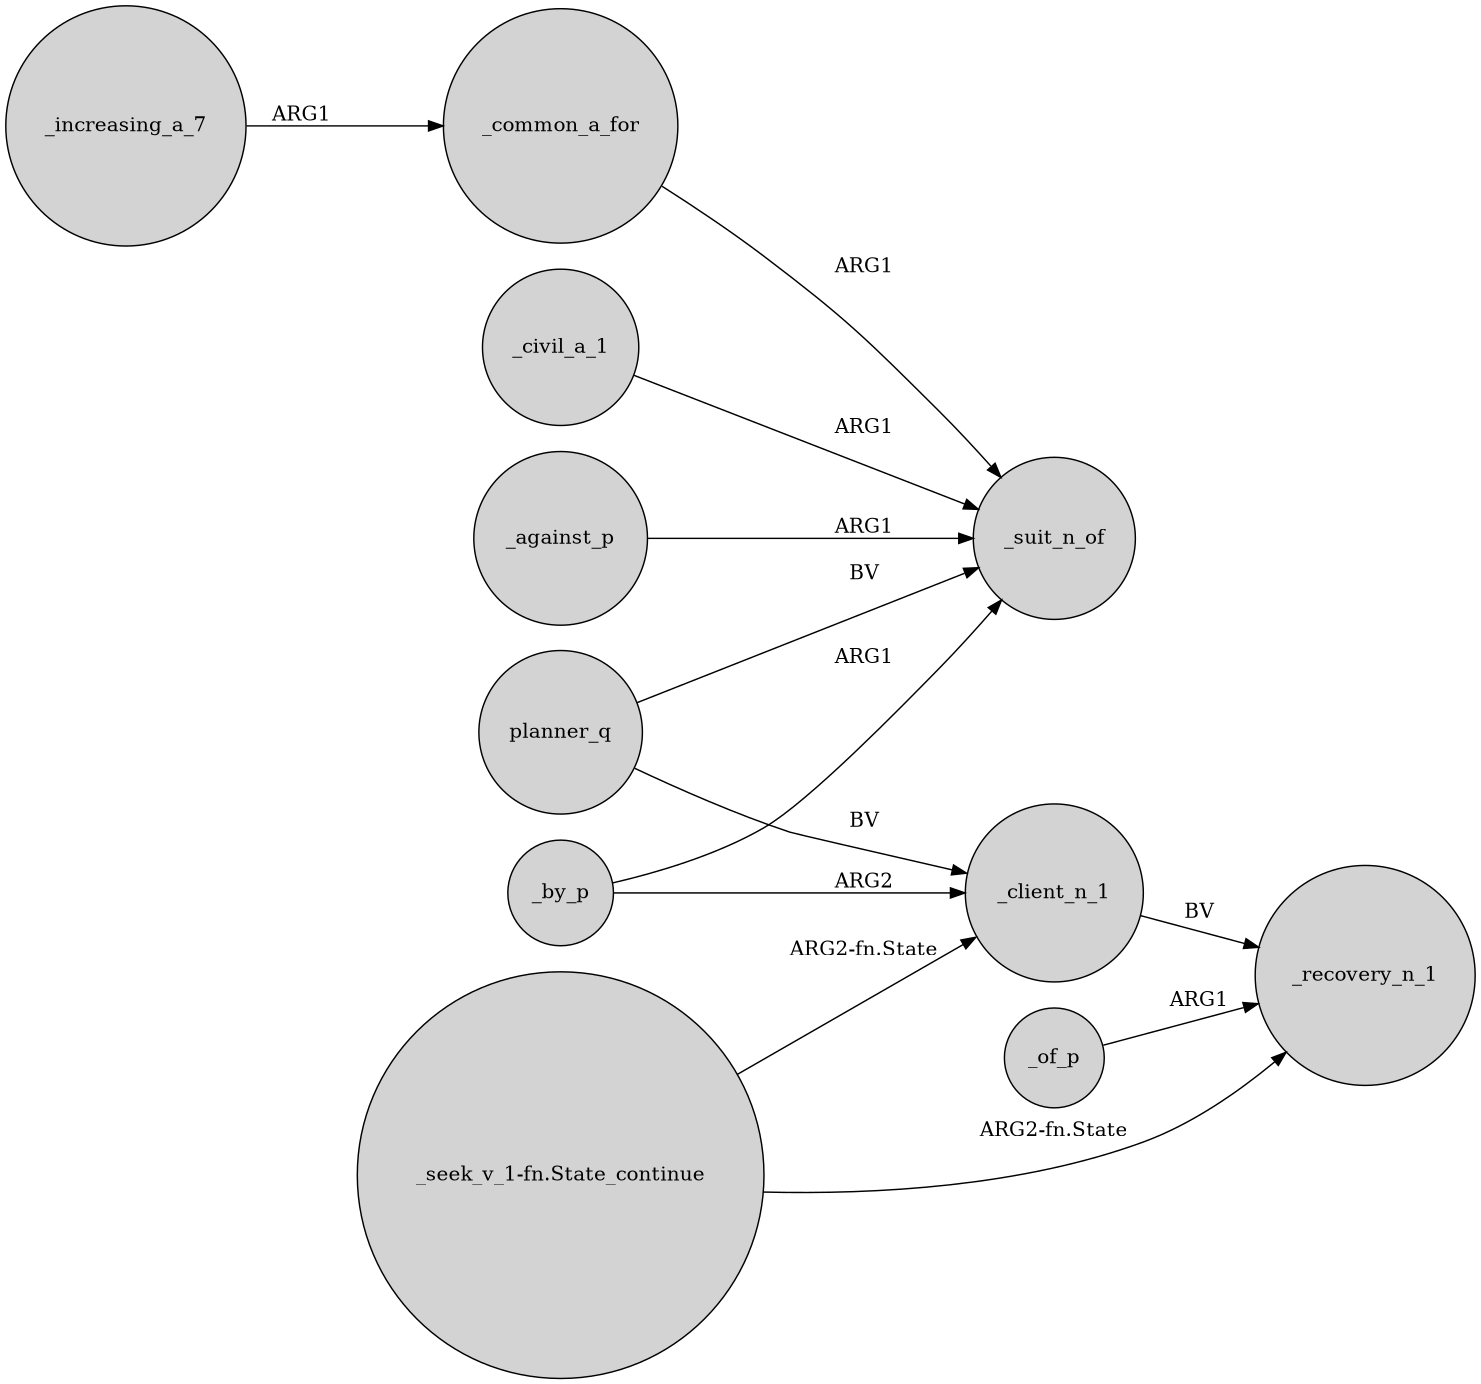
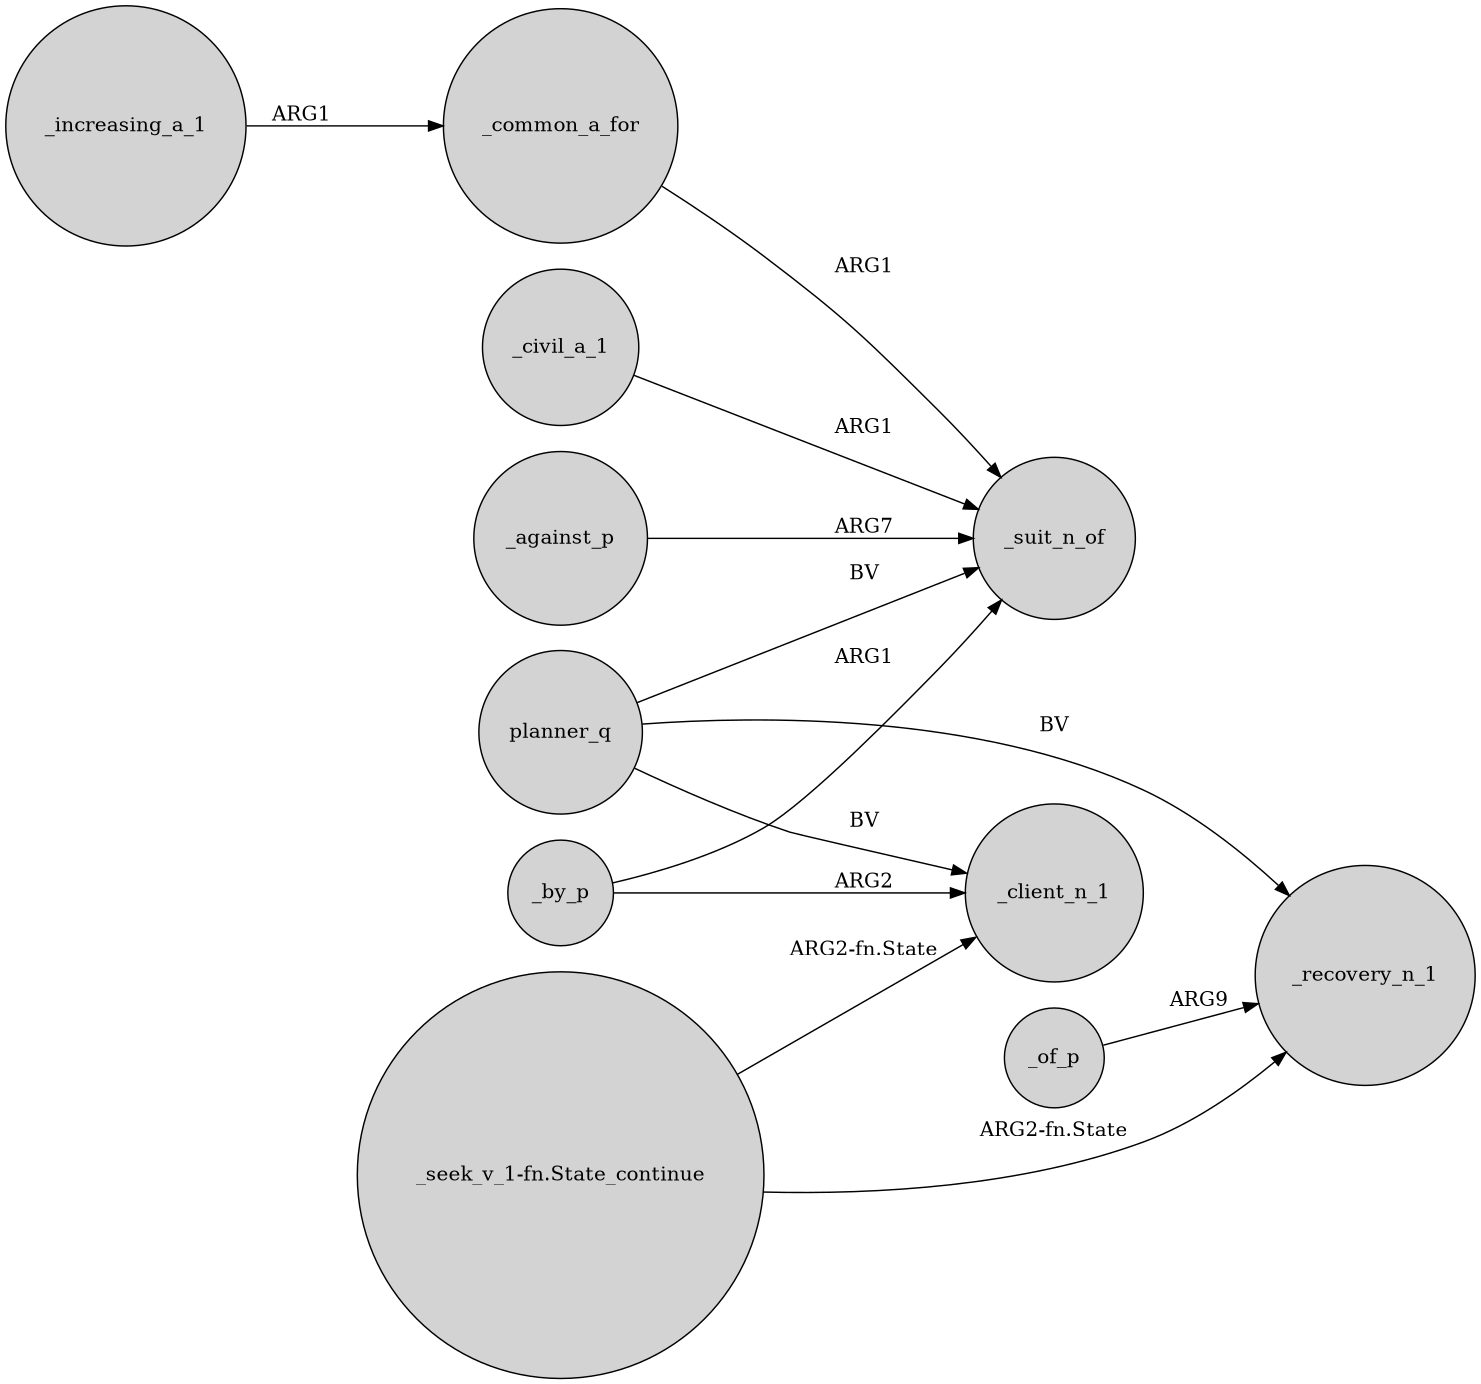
(126, 126) -> (126, 126)
(864, 528) -> (864, 528)
(1193, 930) -> (979, 740)
(1199, 1001) -> (1199, 1001)
